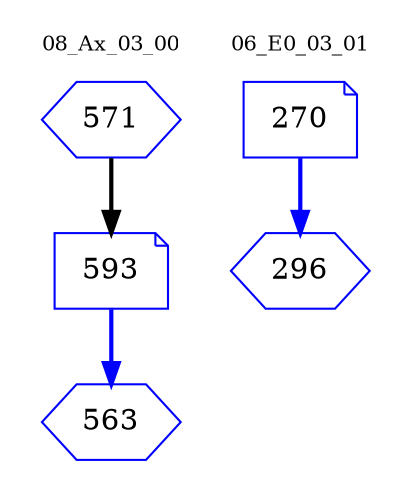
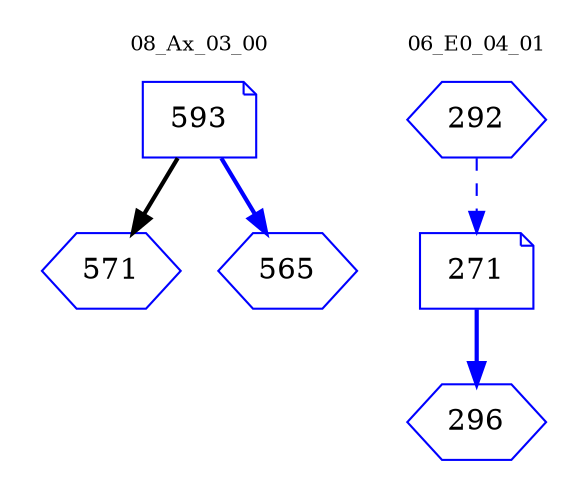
(300, 45) -> (477, 45)
(300, 120) -> (477, 271)
none -> (477, 120)
(111, 185) -> (161, 186)
(111, 422) -> (288, 271)
